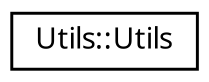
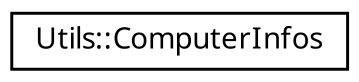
(105, 41) -> (180, 41)
